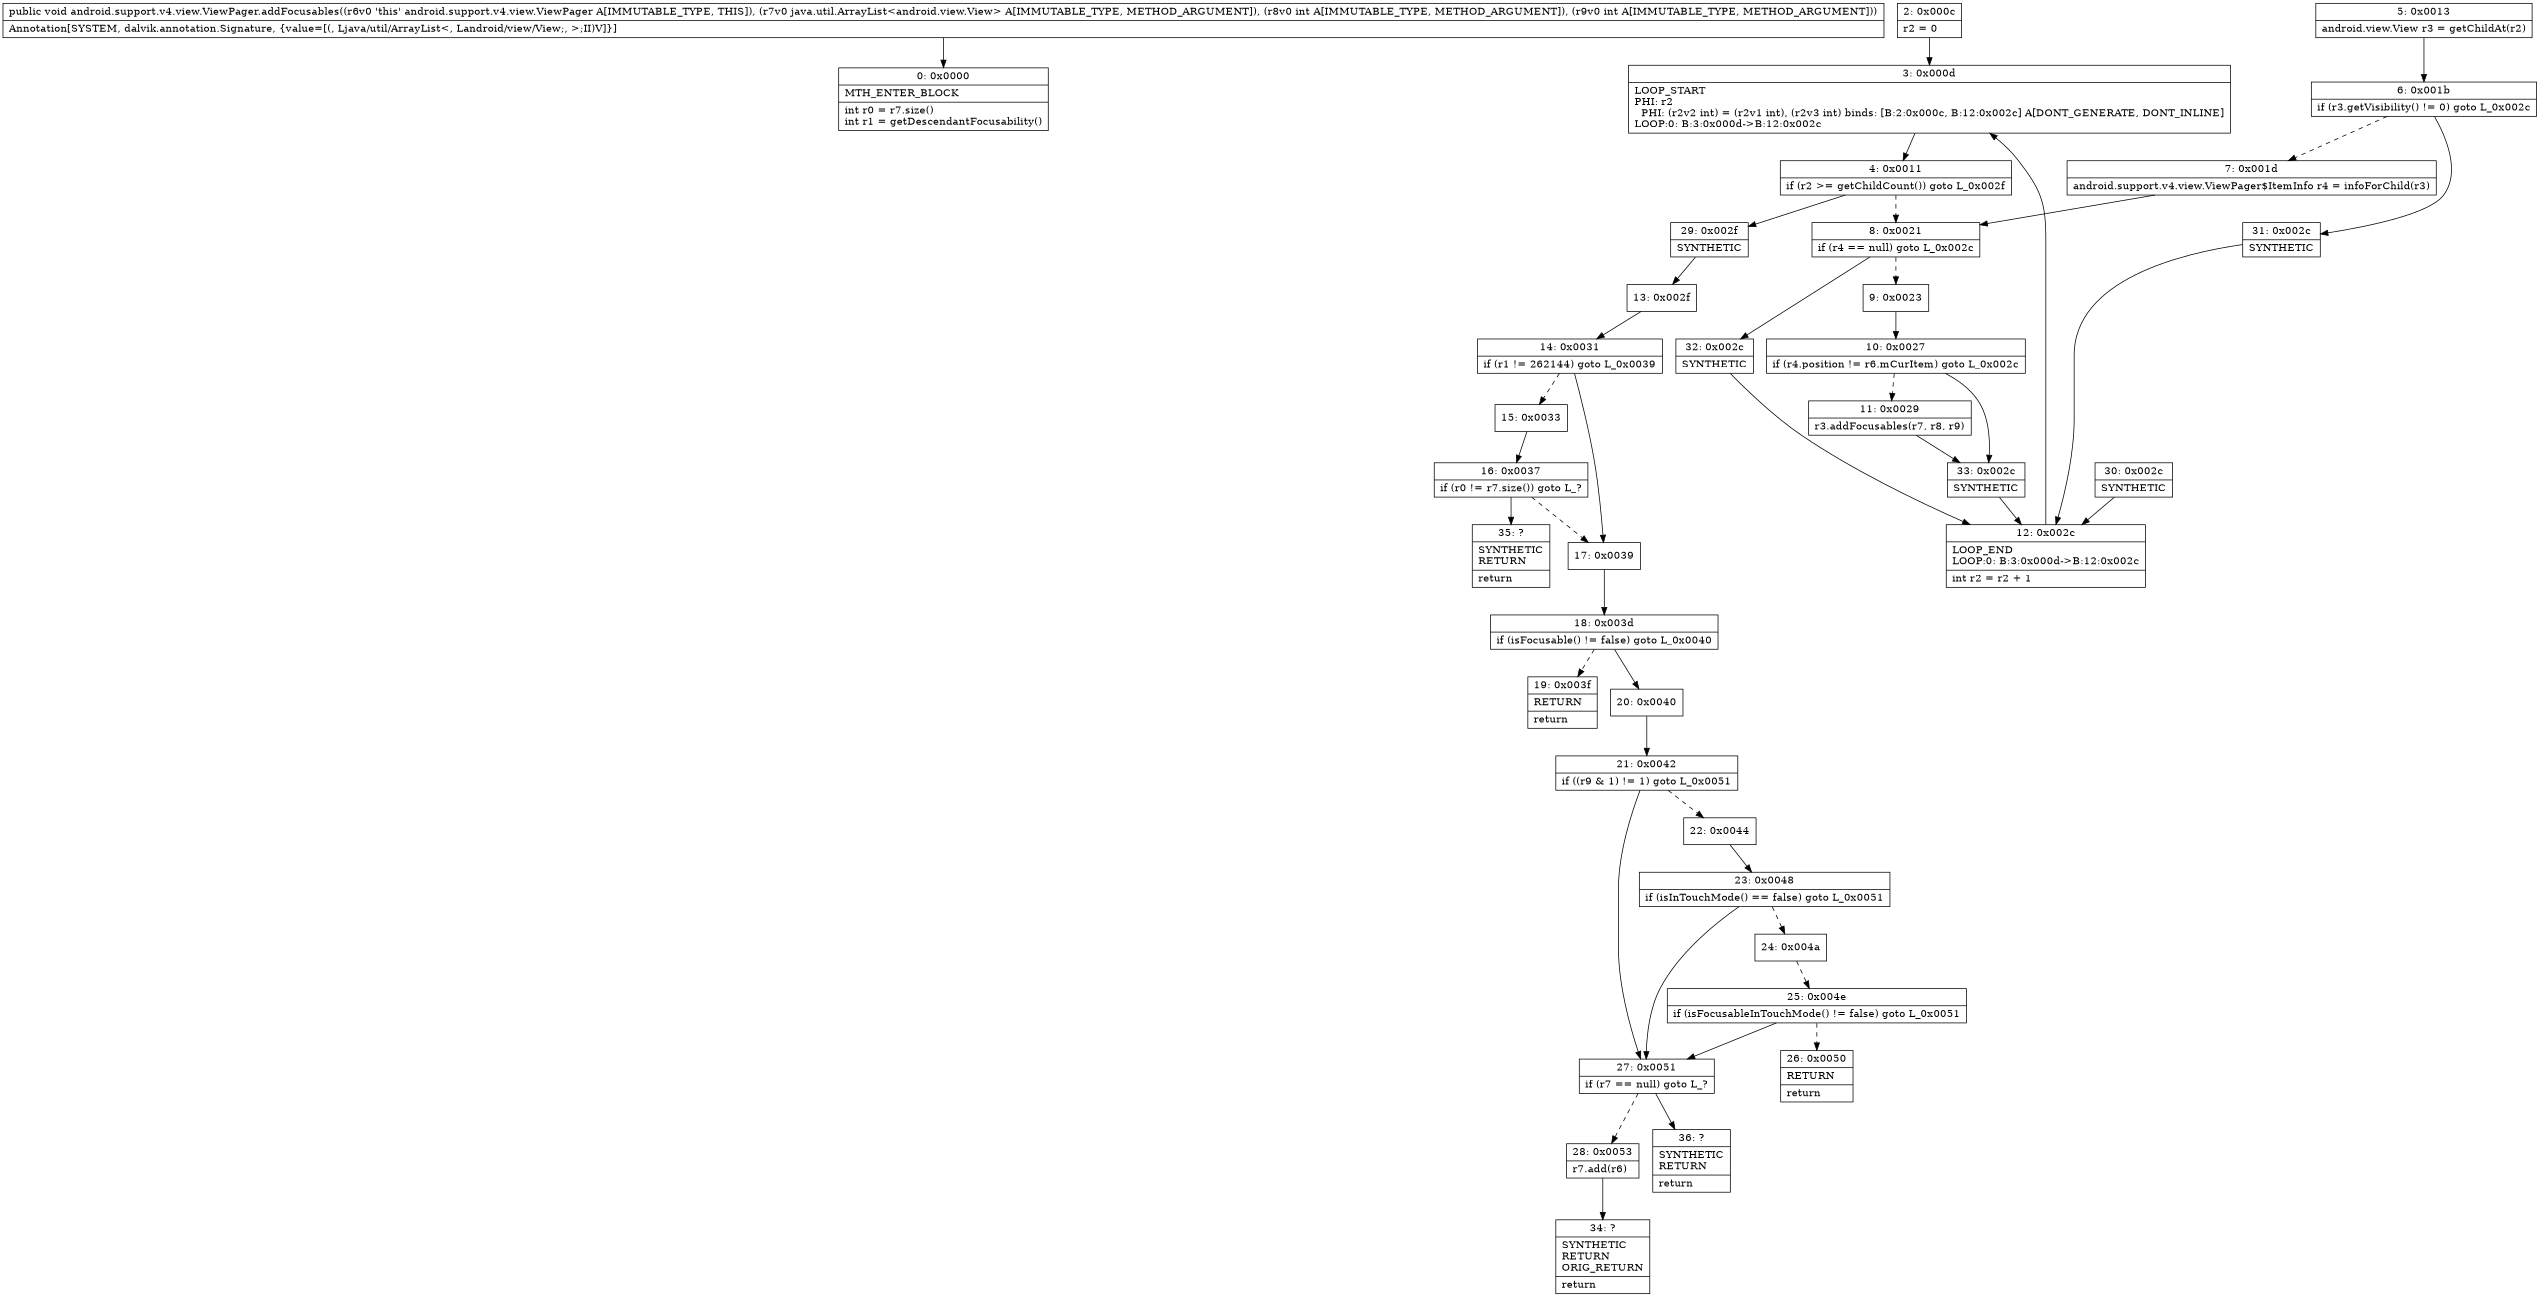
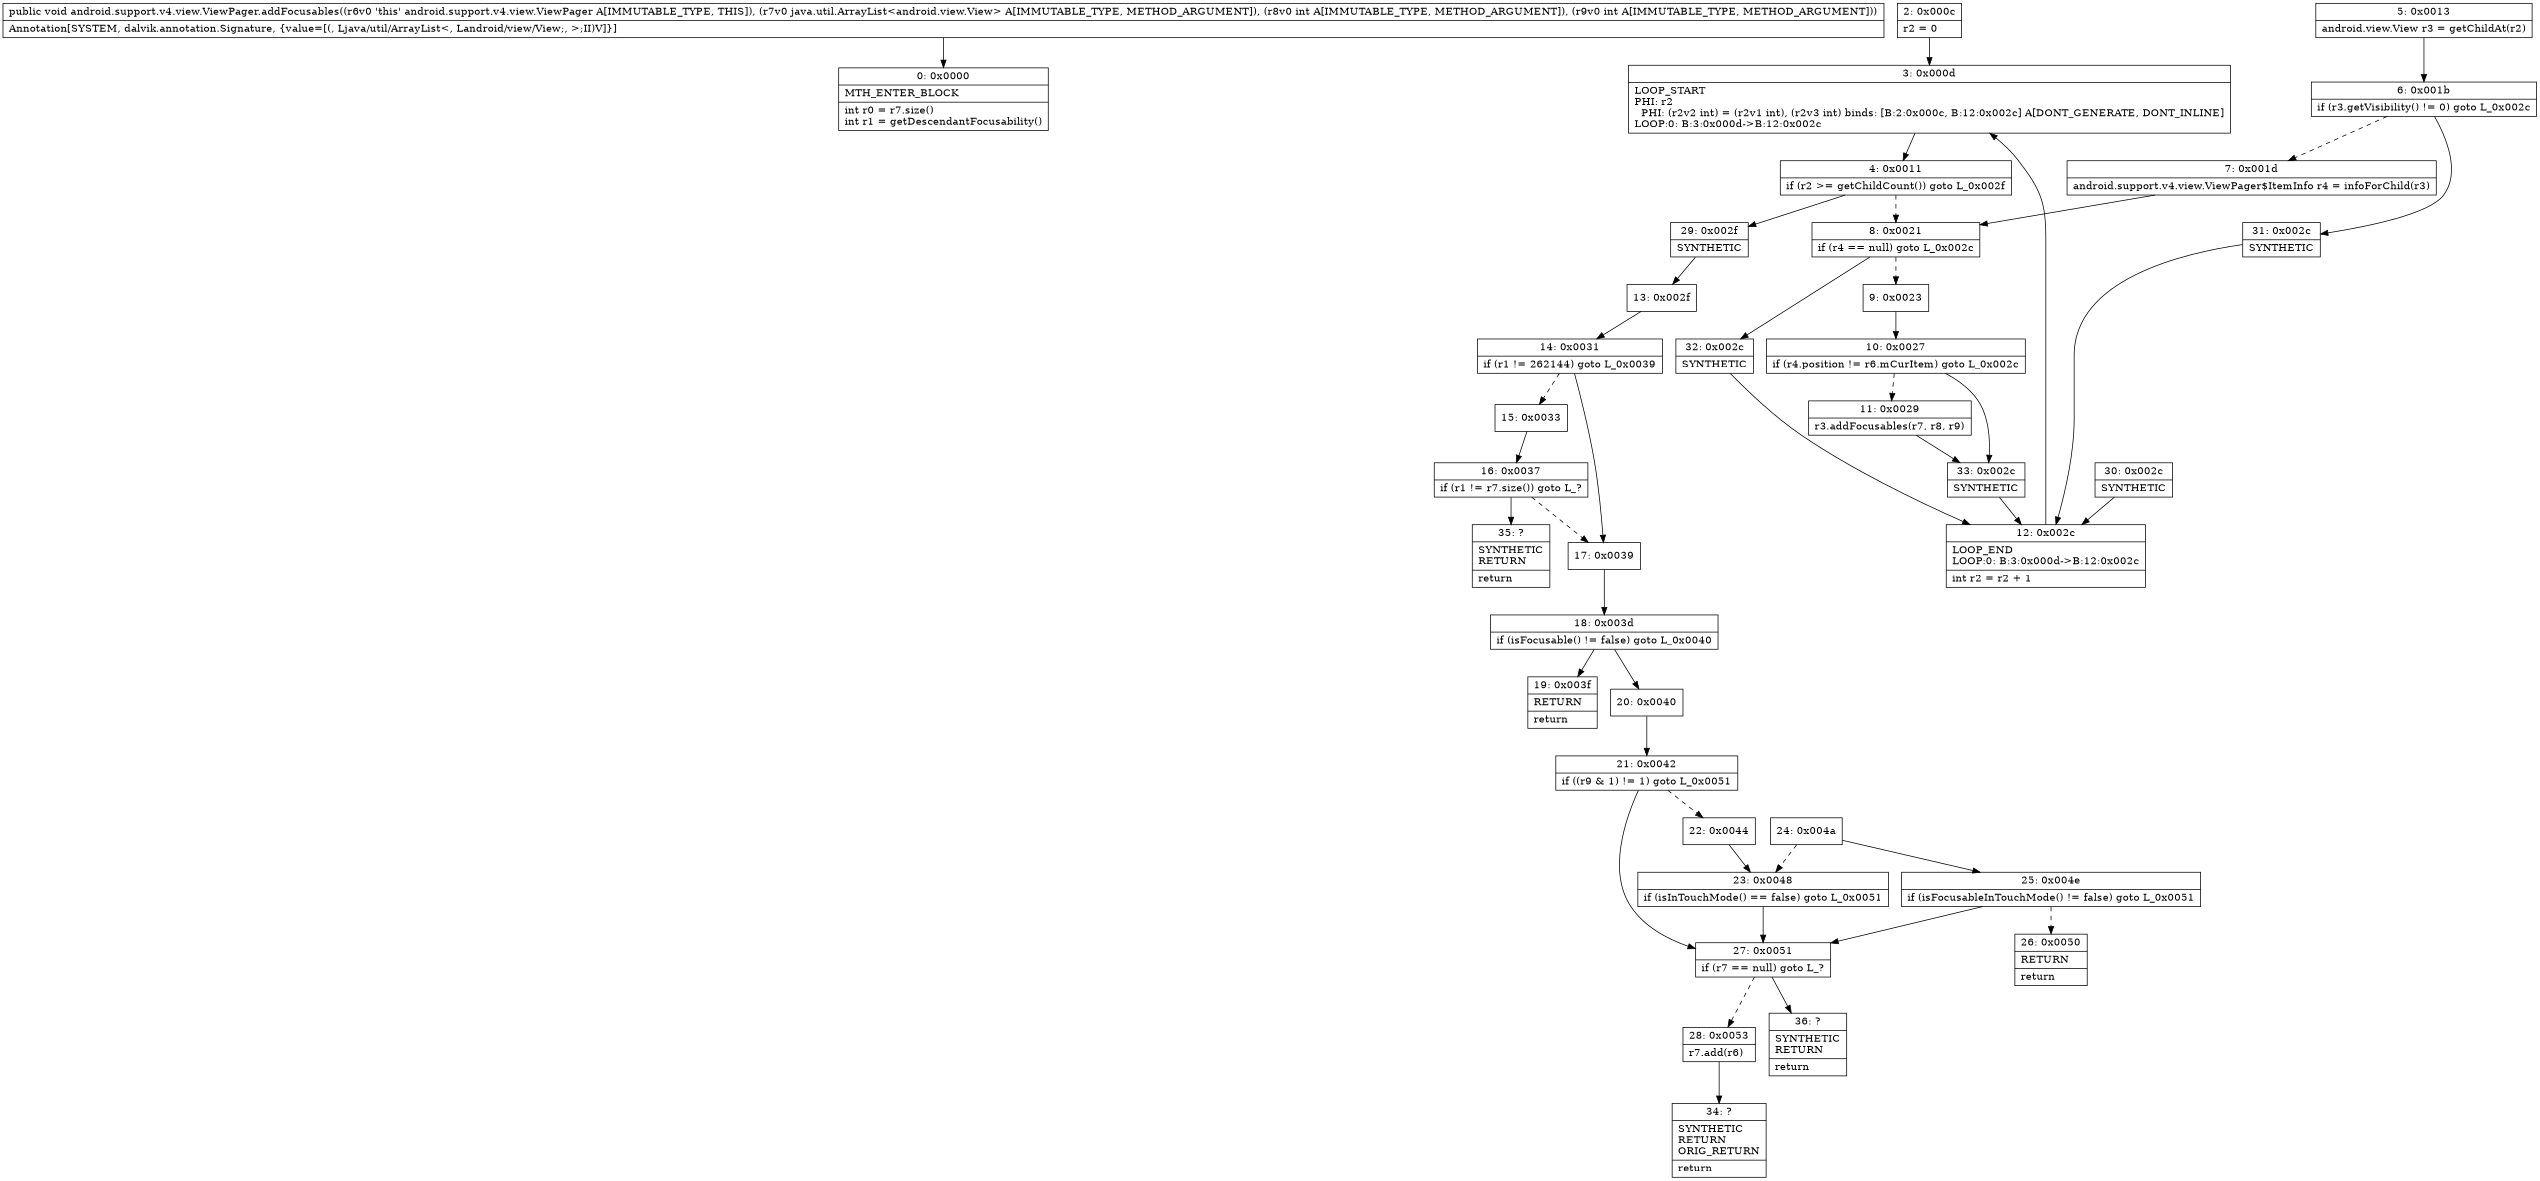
(1511, 488) -> (1511, 488)
(1588, 660) -> (1588, 660)
(1777, 917) -> (1788, 856)
(1801, 971) -> (1907, 855)
